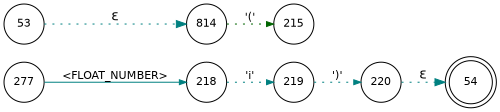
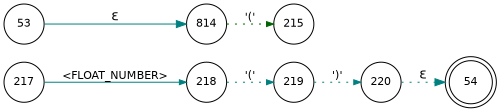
(110, 24) -> (110, 24)
(250, 76) -> (250, 76)
(24, 82) -> (24, 82)
